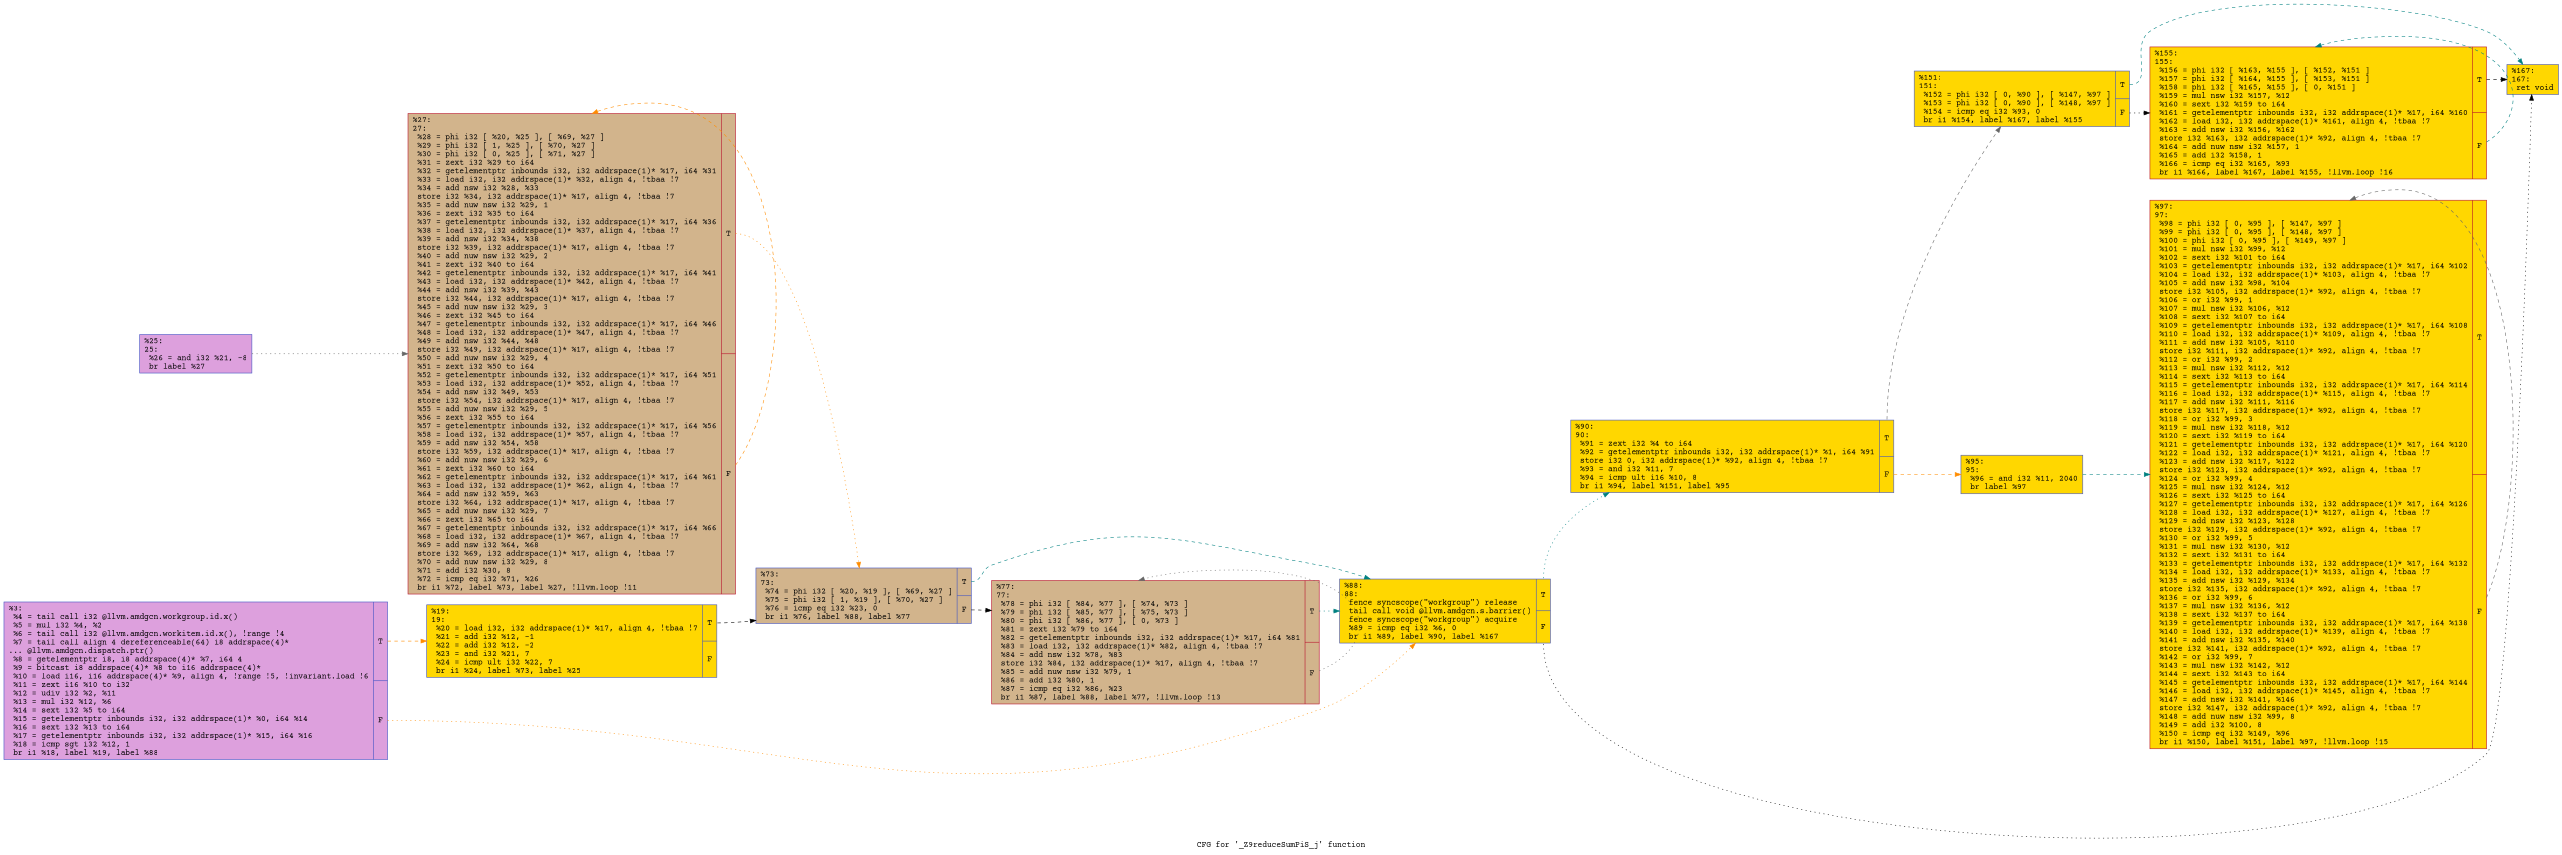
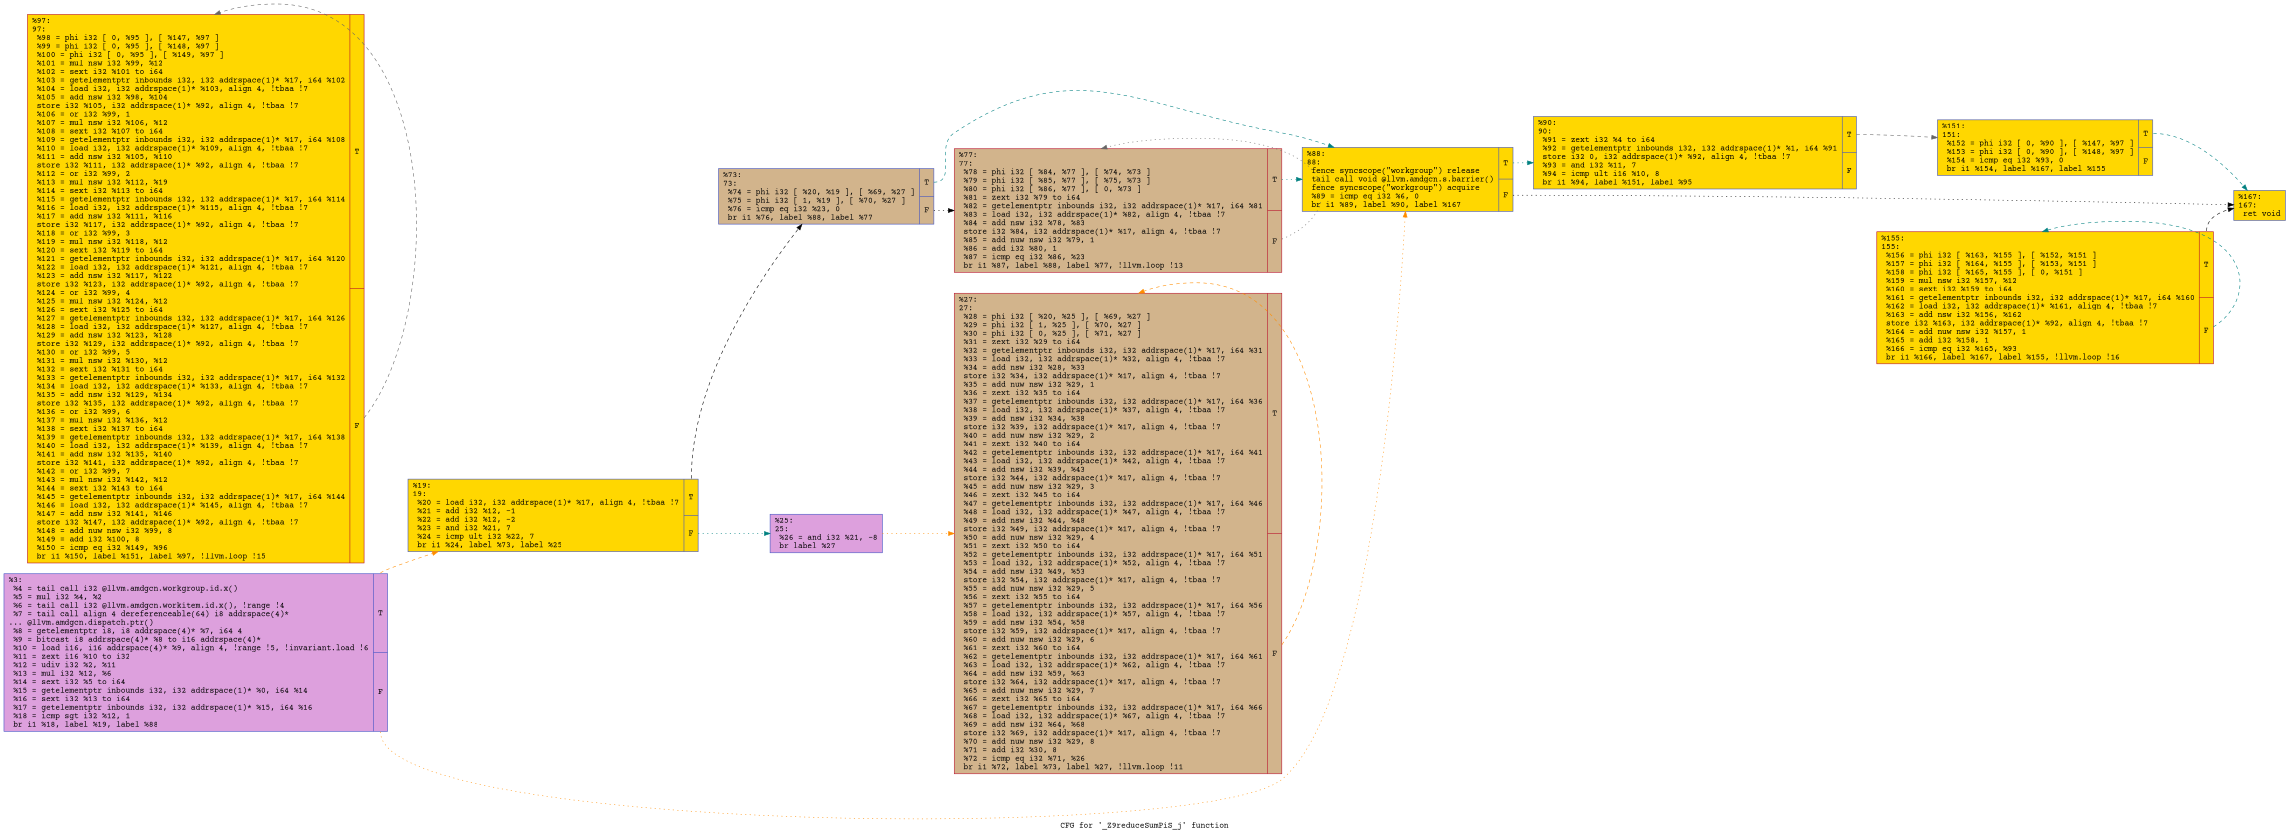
(2137, 113) -> none
(327, 354) -> (915, 533)
(2222, 368) -> (100, 182)
(823, 384) -> none
(2022, 474) -> none
none -> (731, 533)
(978, 610) -> (941, 211)
